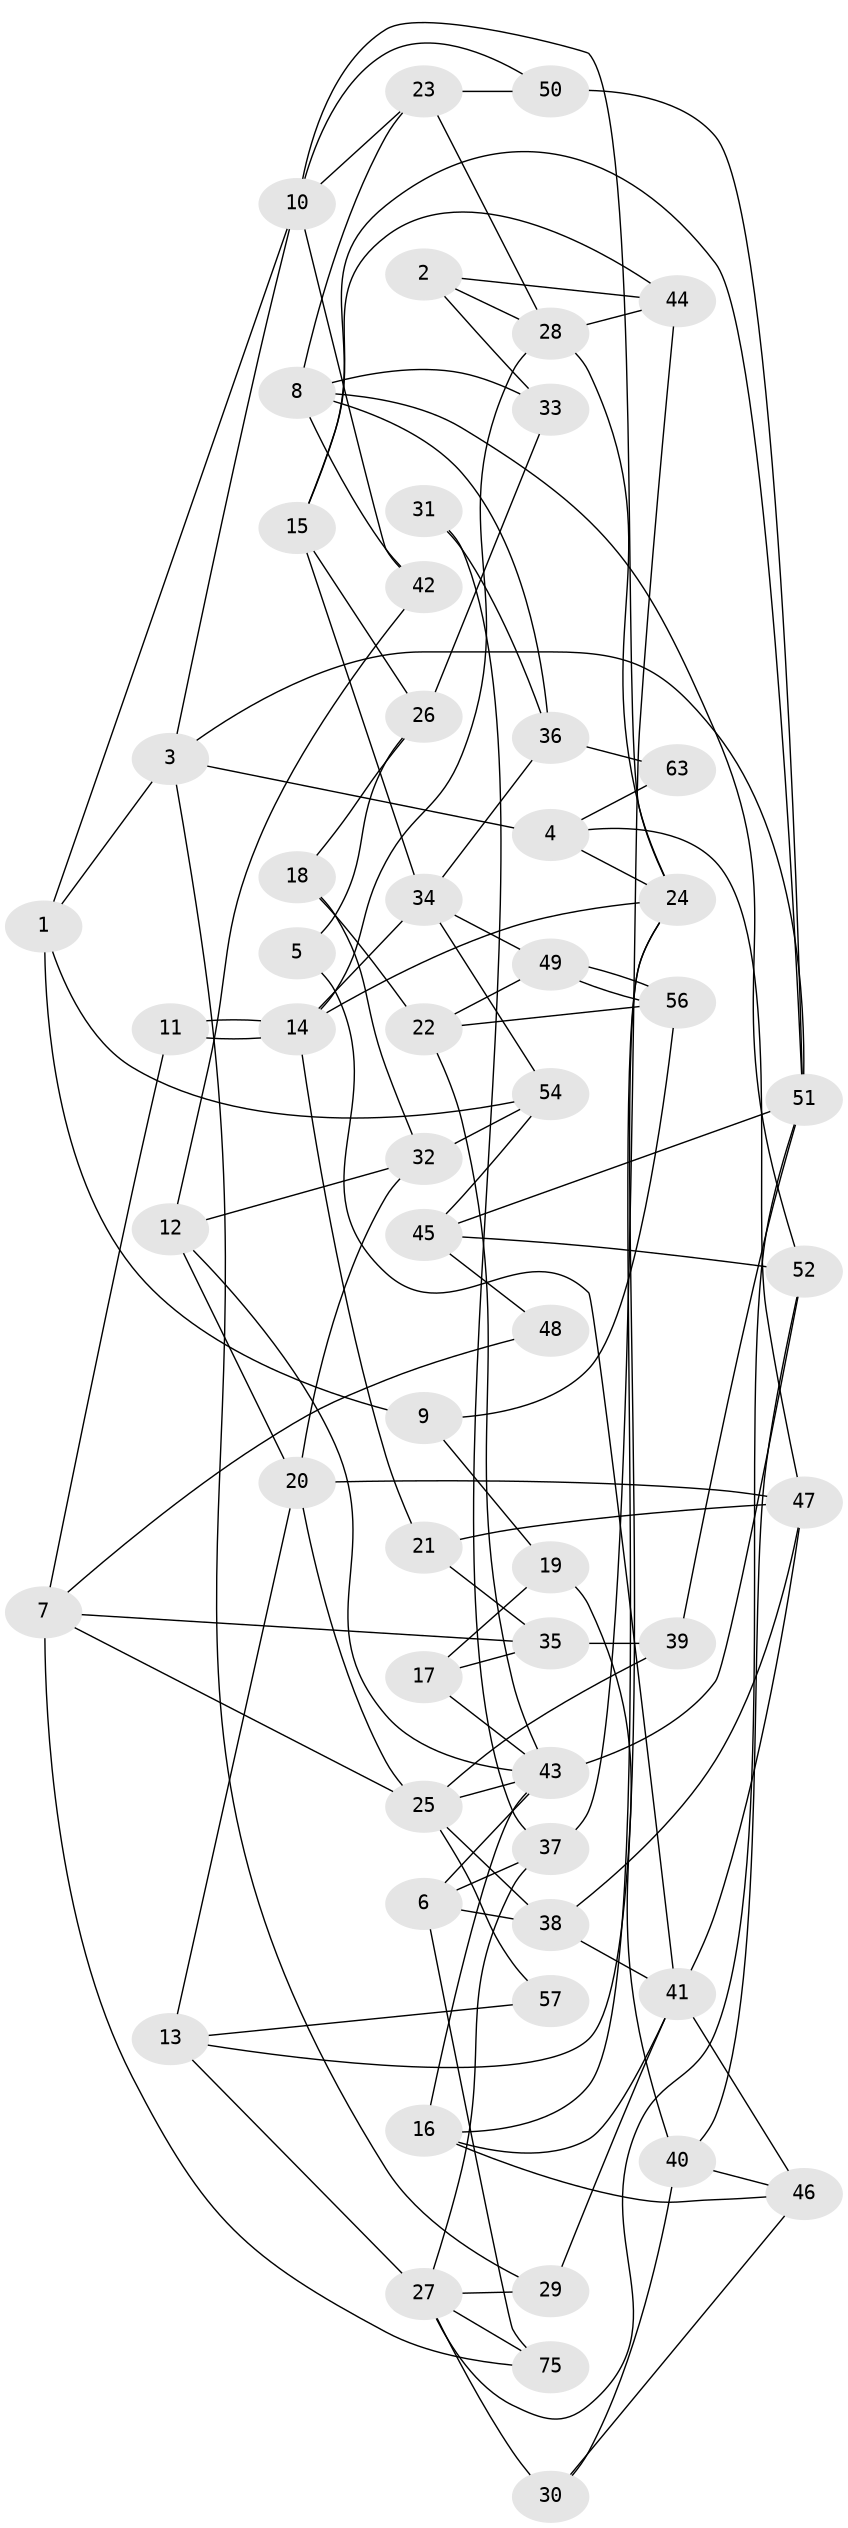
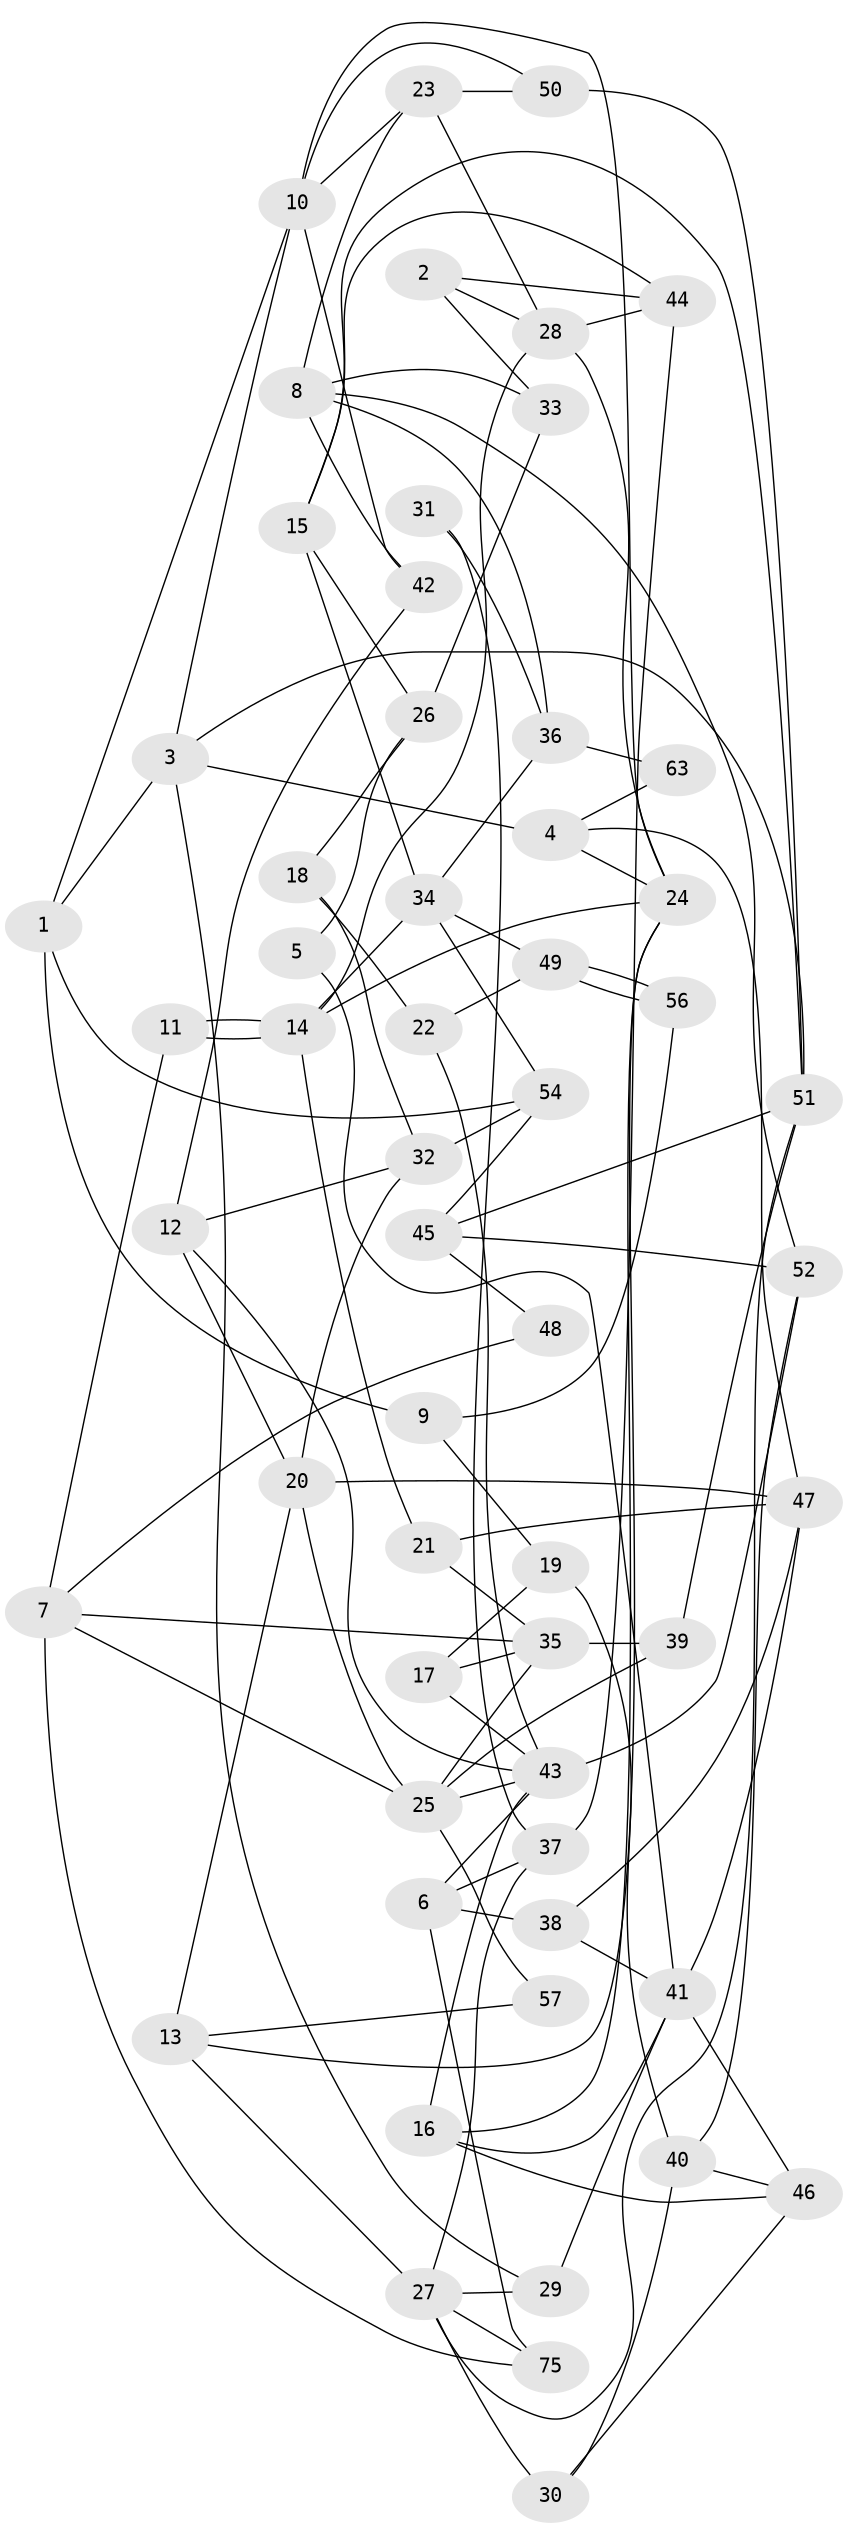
(551, 1016) -> none
(481, 1860) -> (479, 1733)
